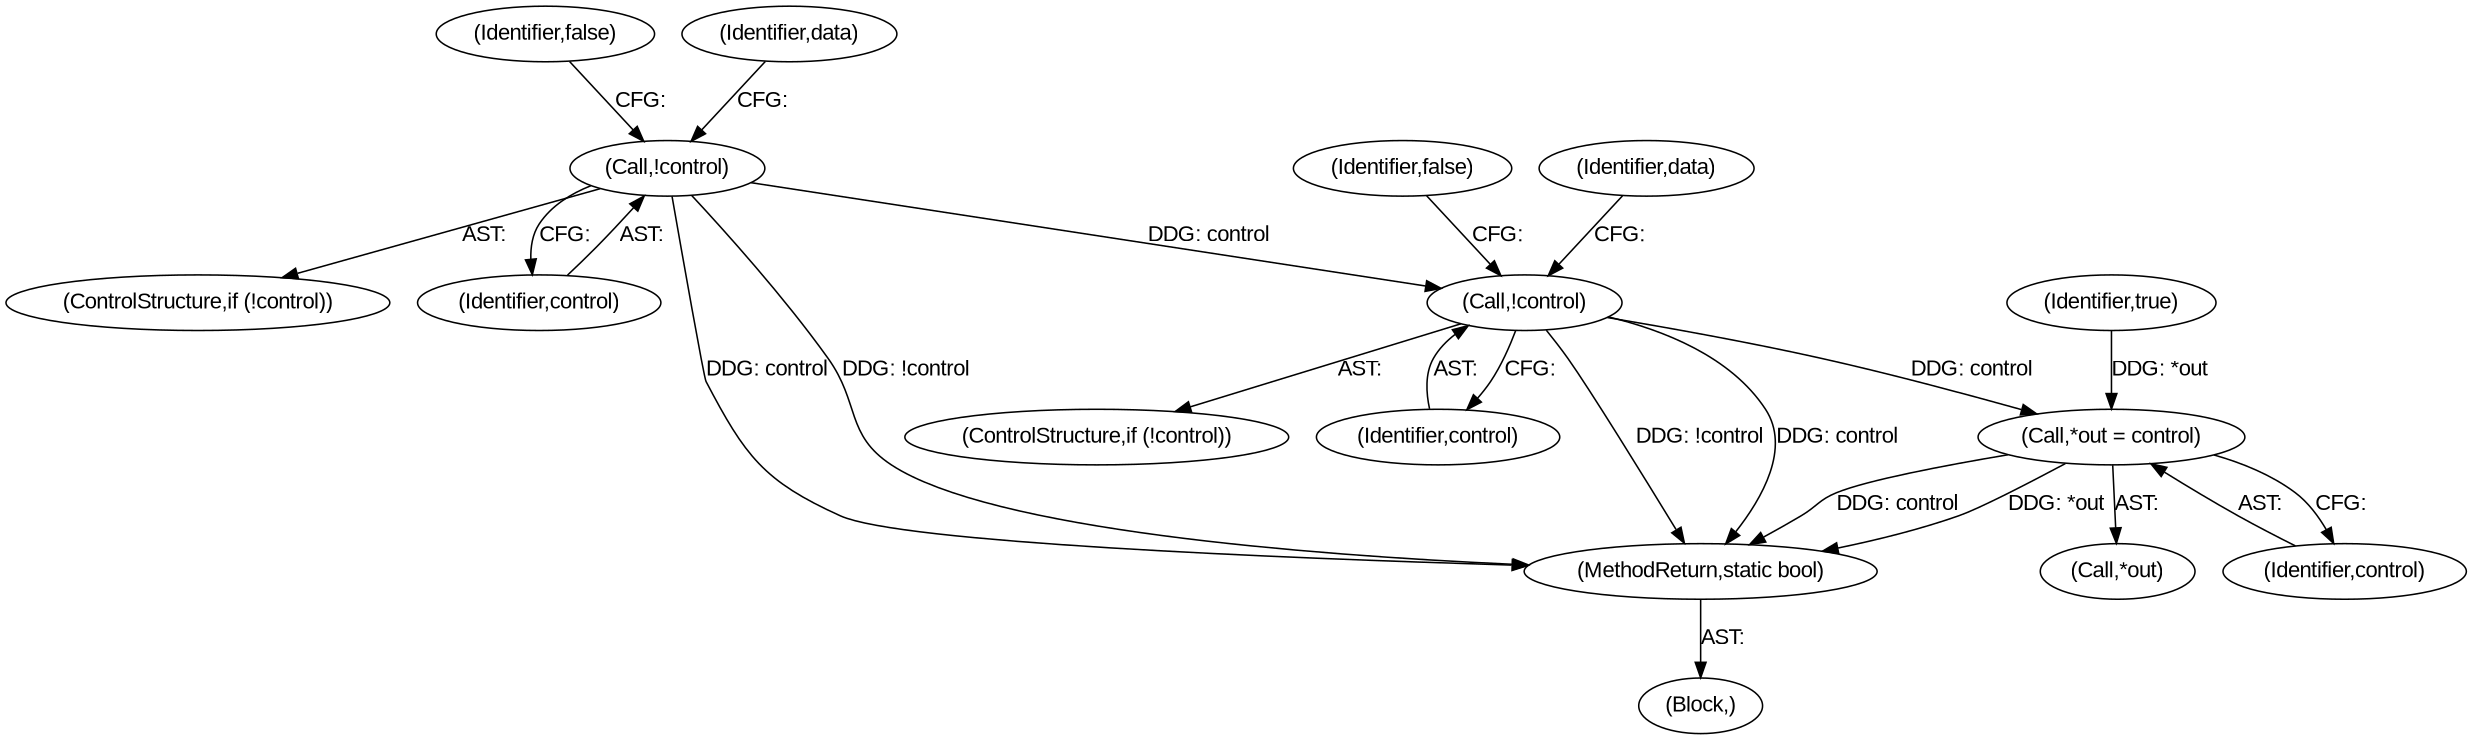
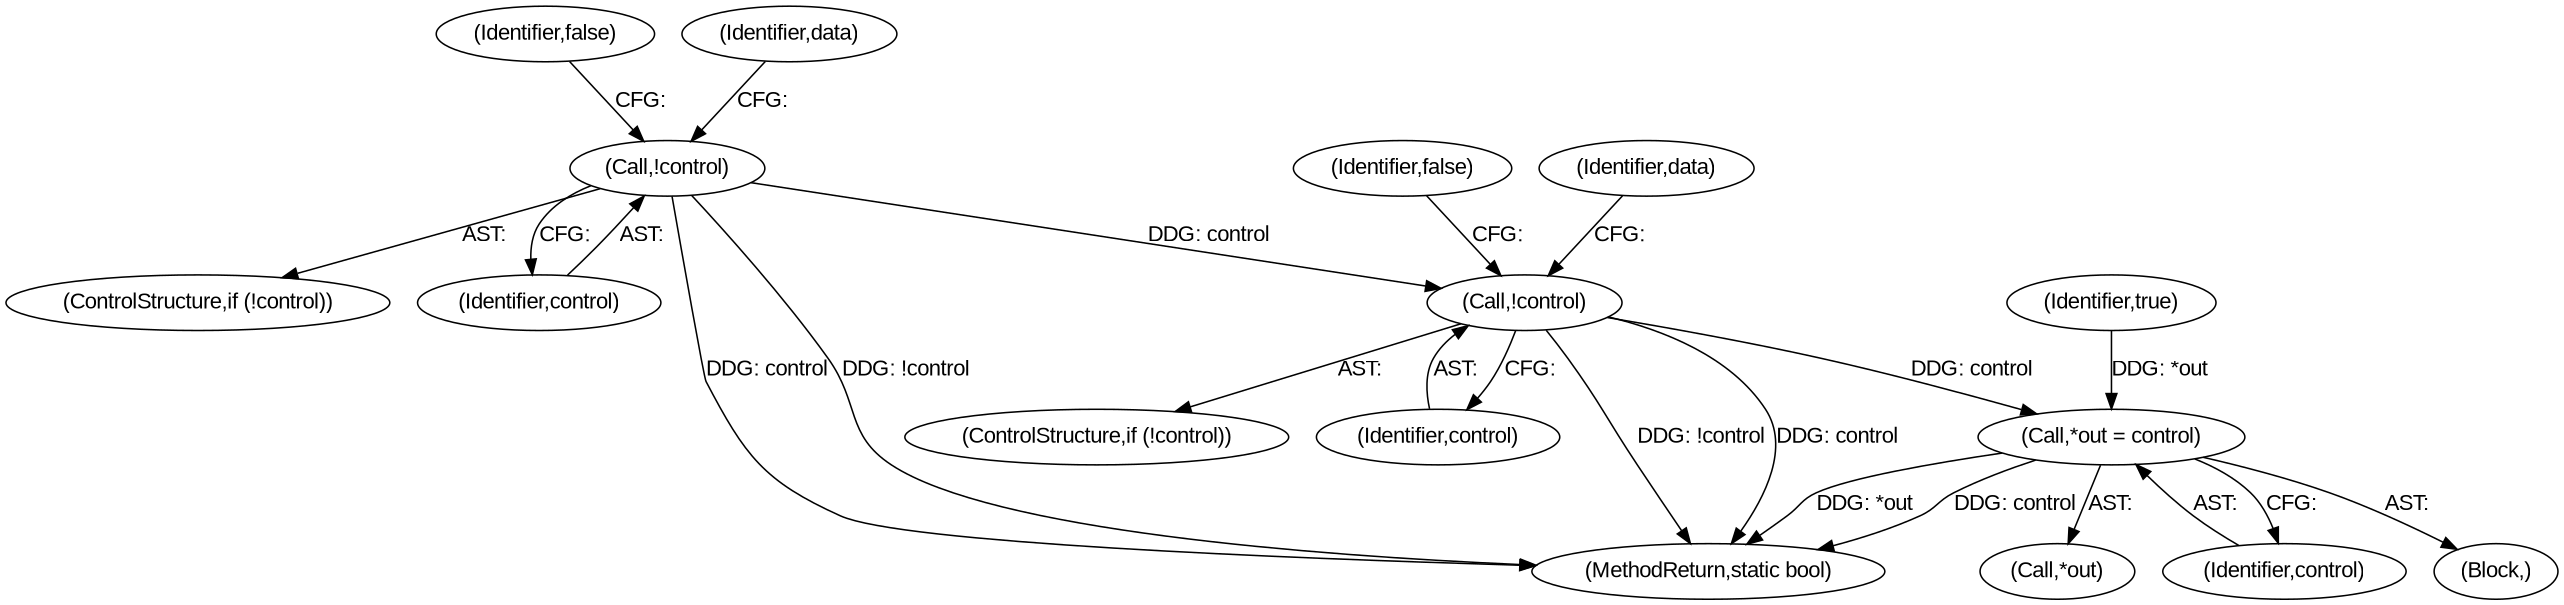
(1701, 631) -> (2326, 492)
